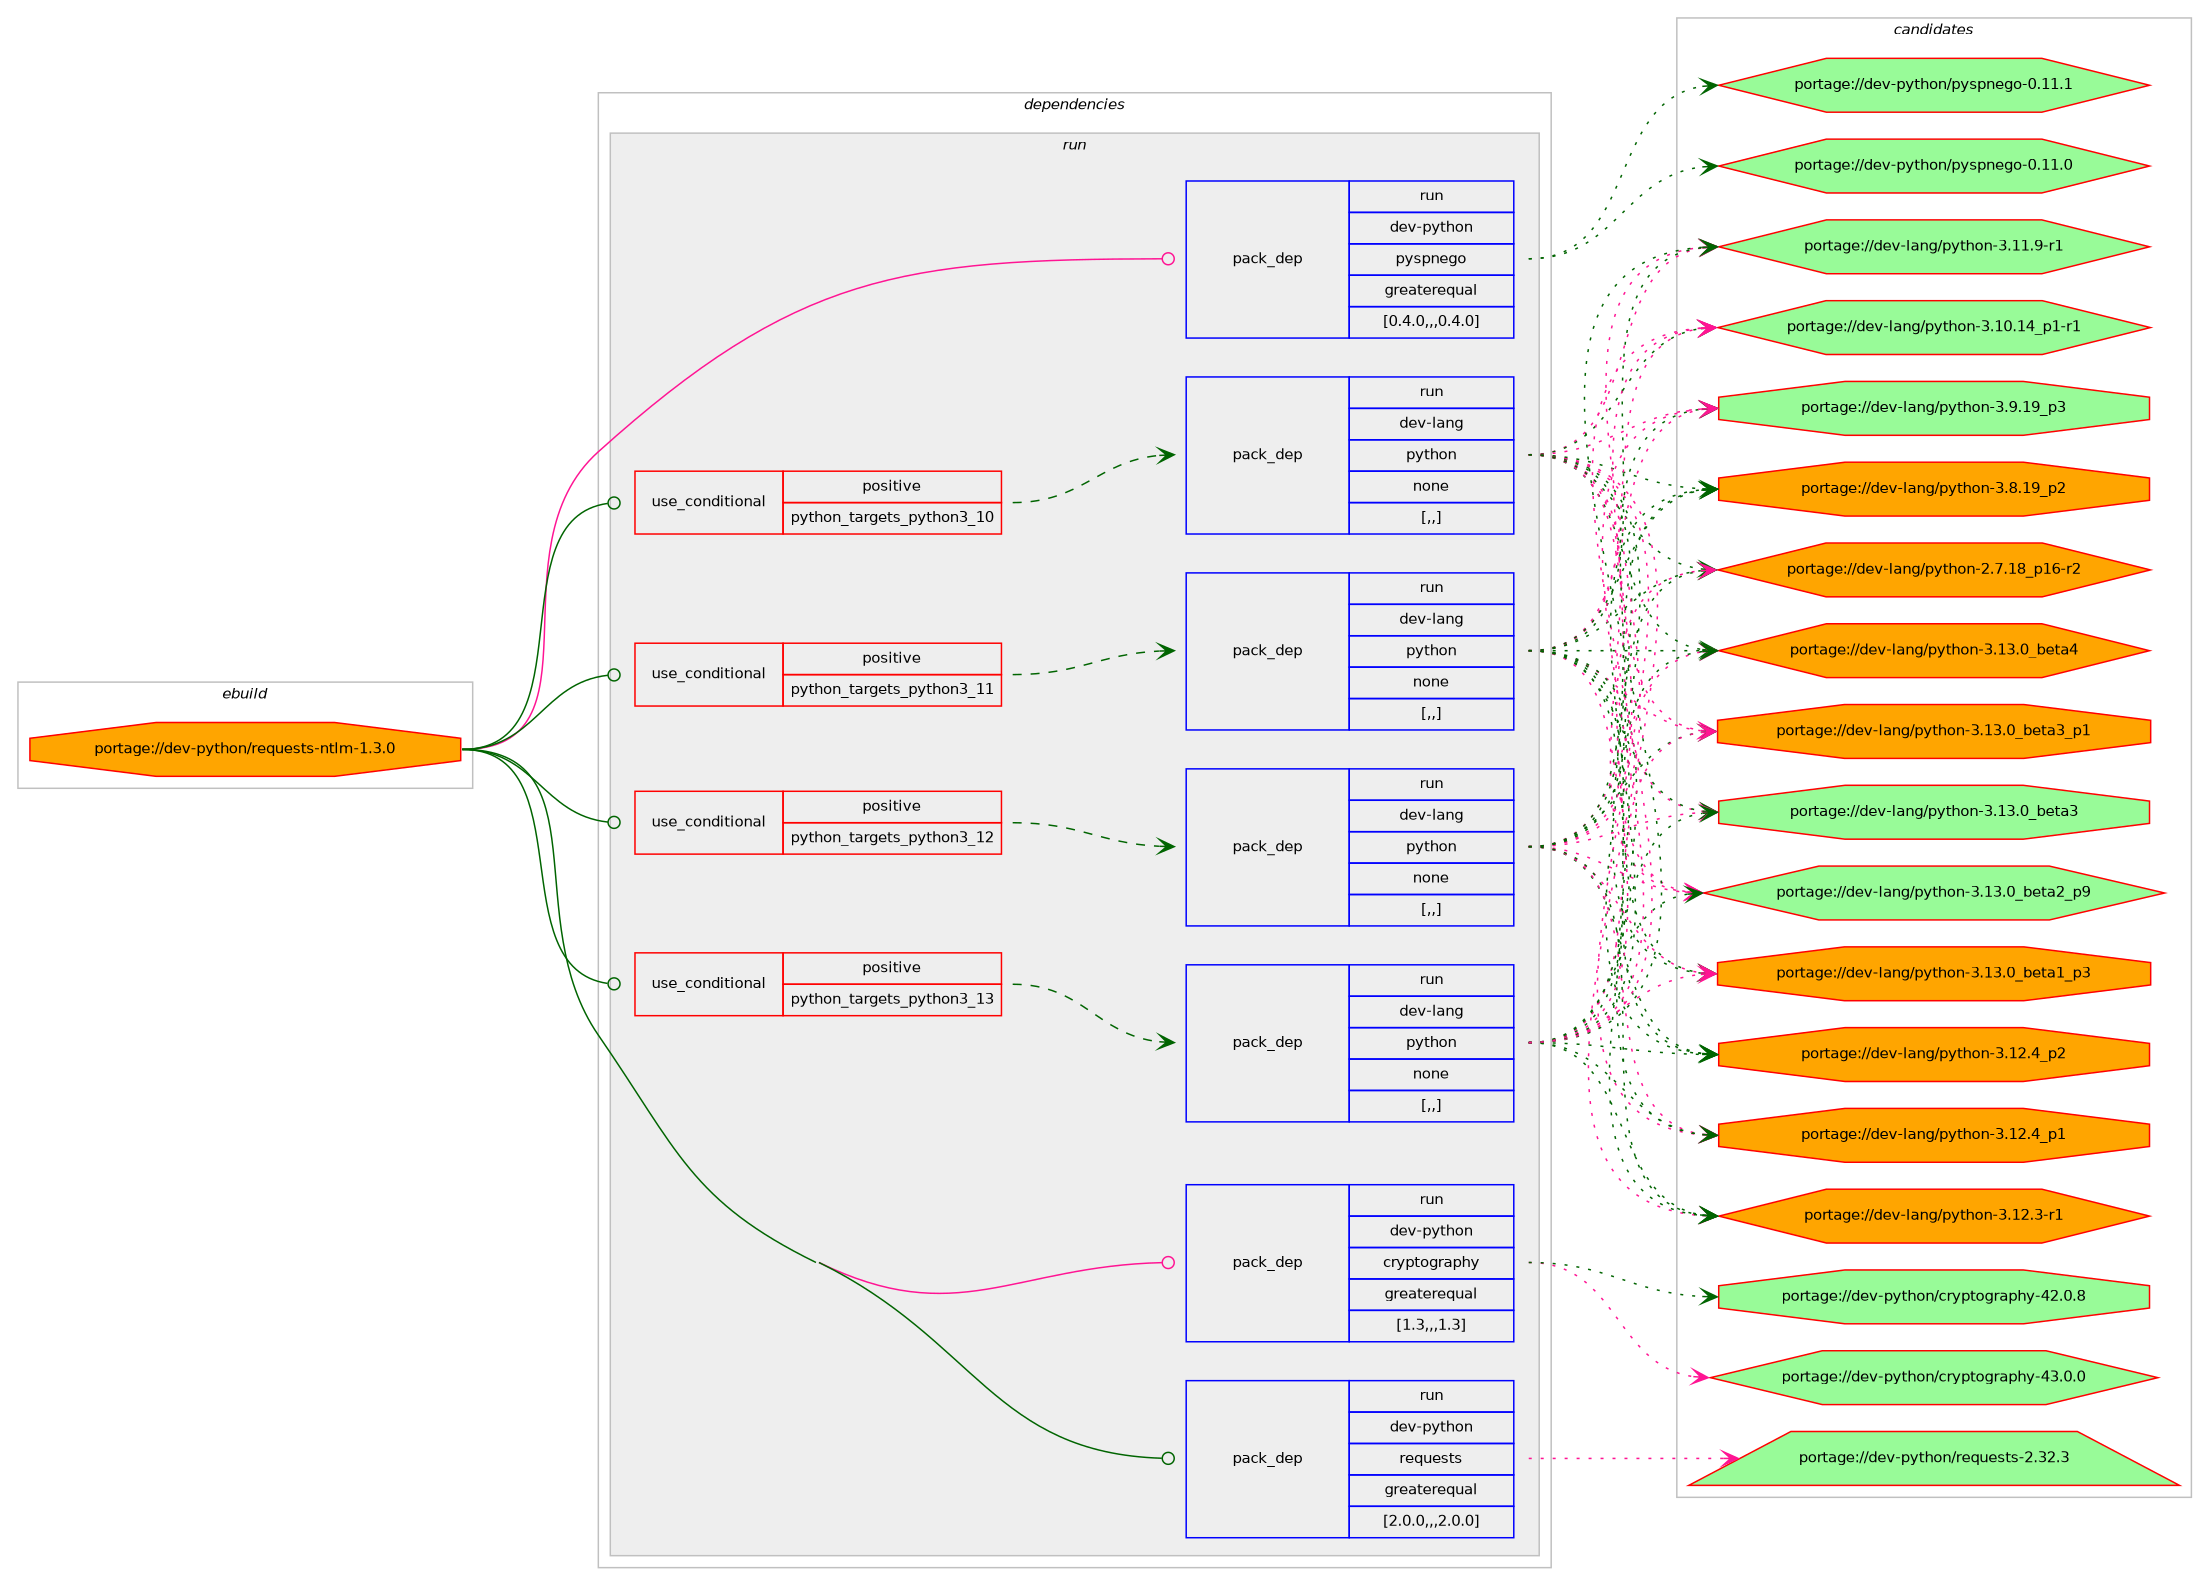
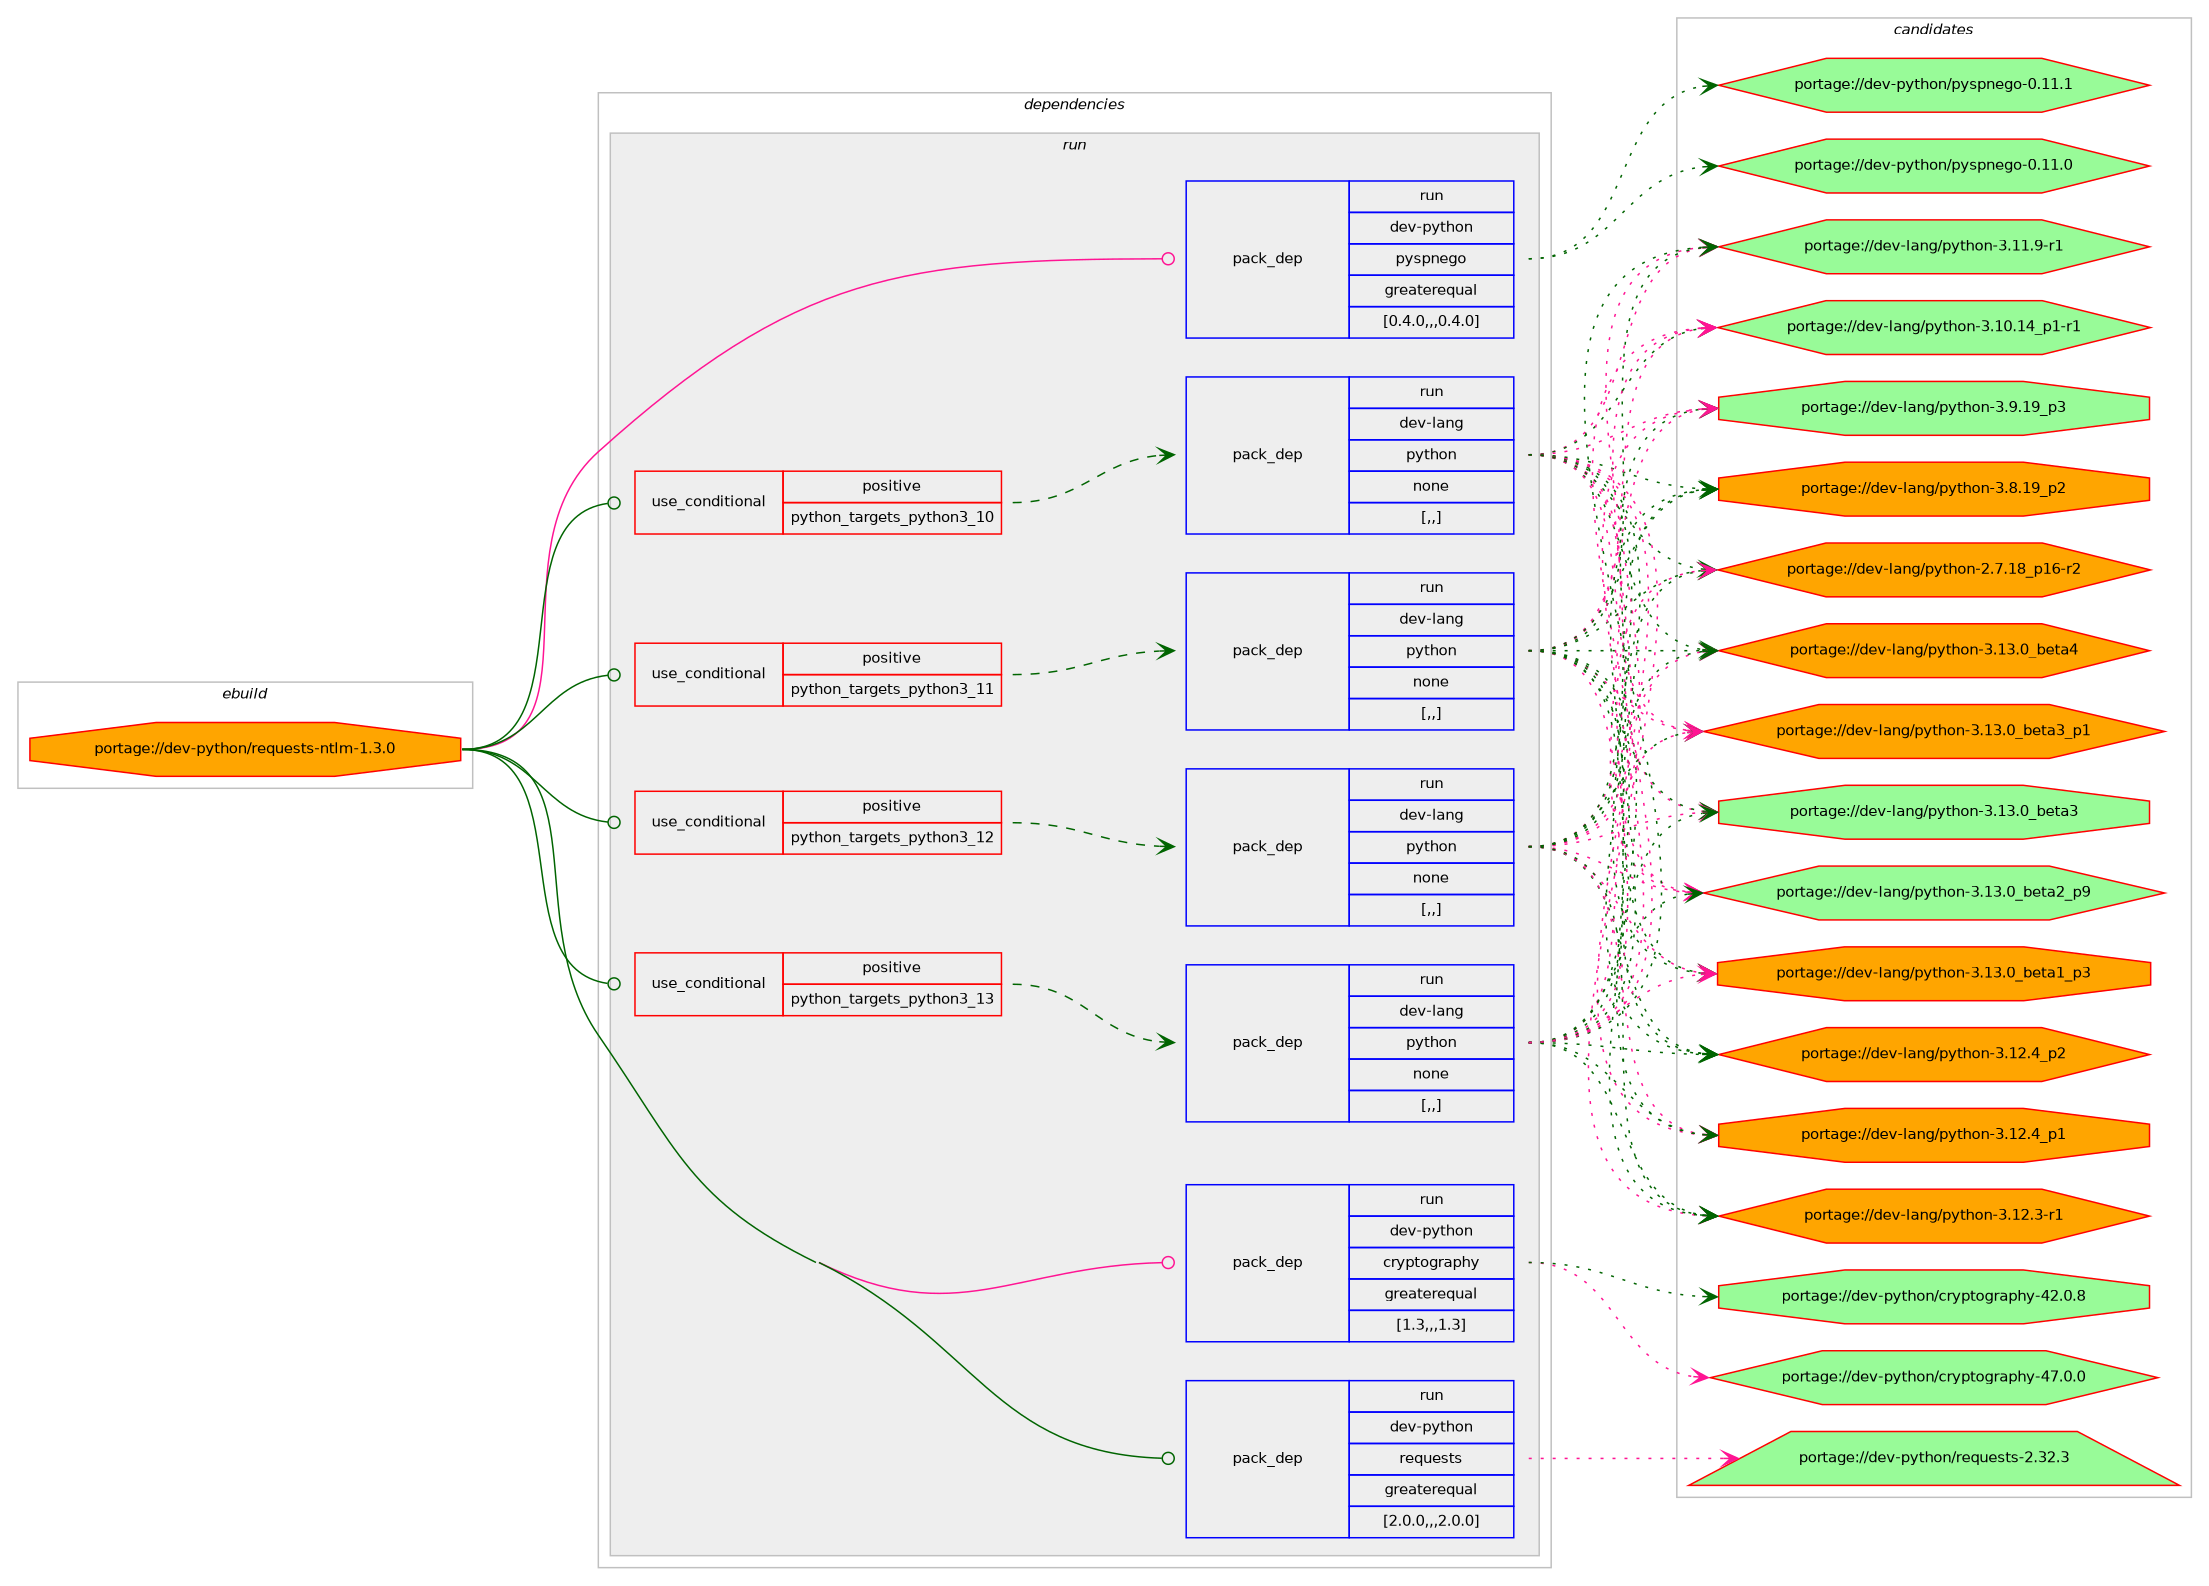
(1934, 731) -> (1934, 731)
(1934, 1055) -> (1934, 1055)
(1934, 1378) -> (1934, 1378)
